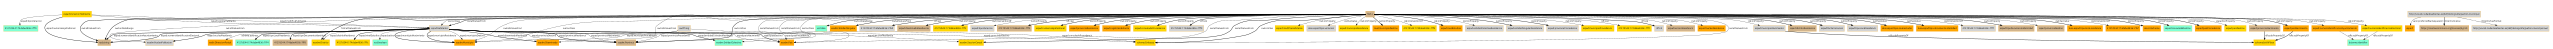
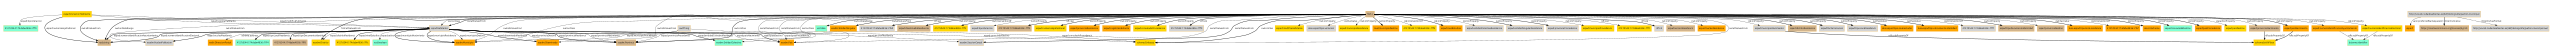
(971, 43) -> (971, 43)
